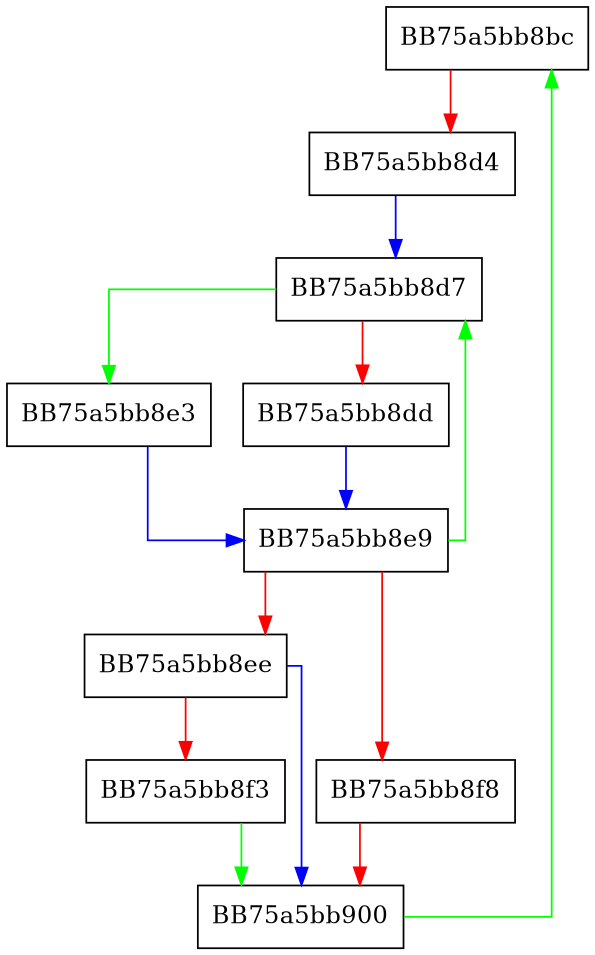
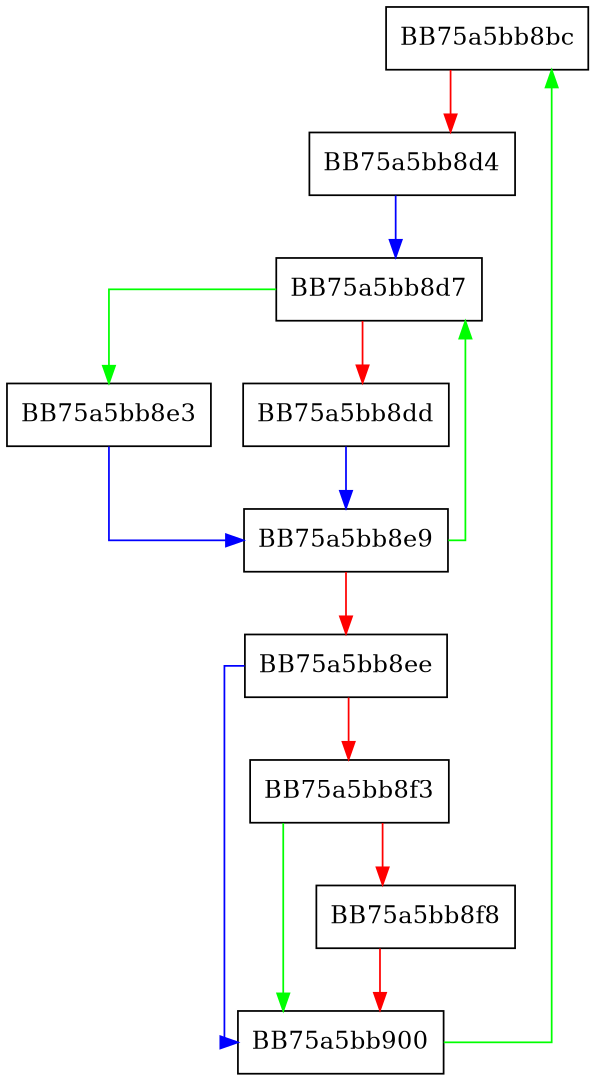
(382, 657) -> (383, 845)
